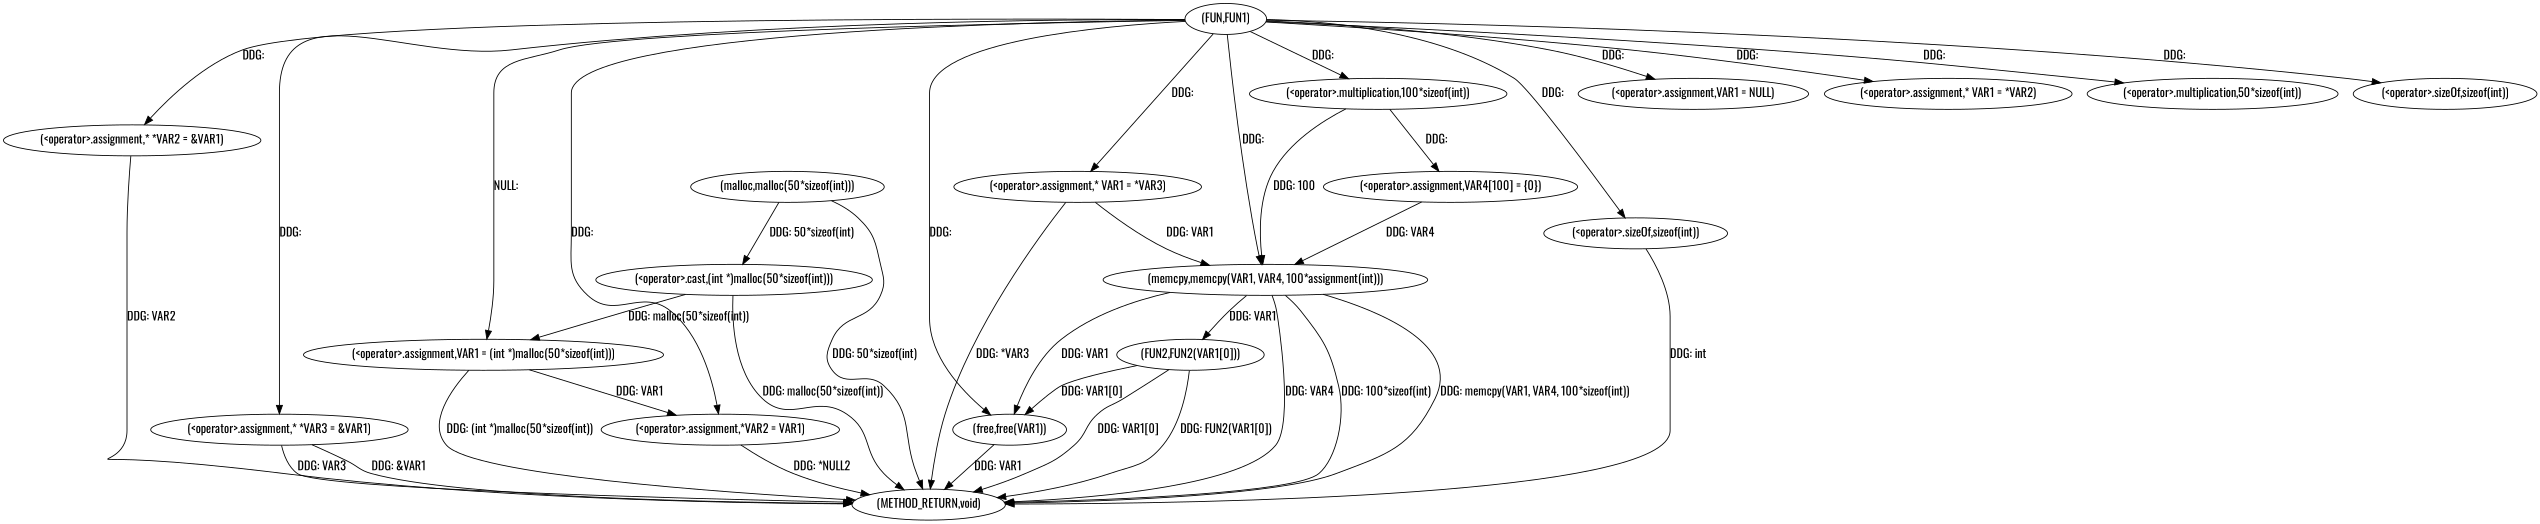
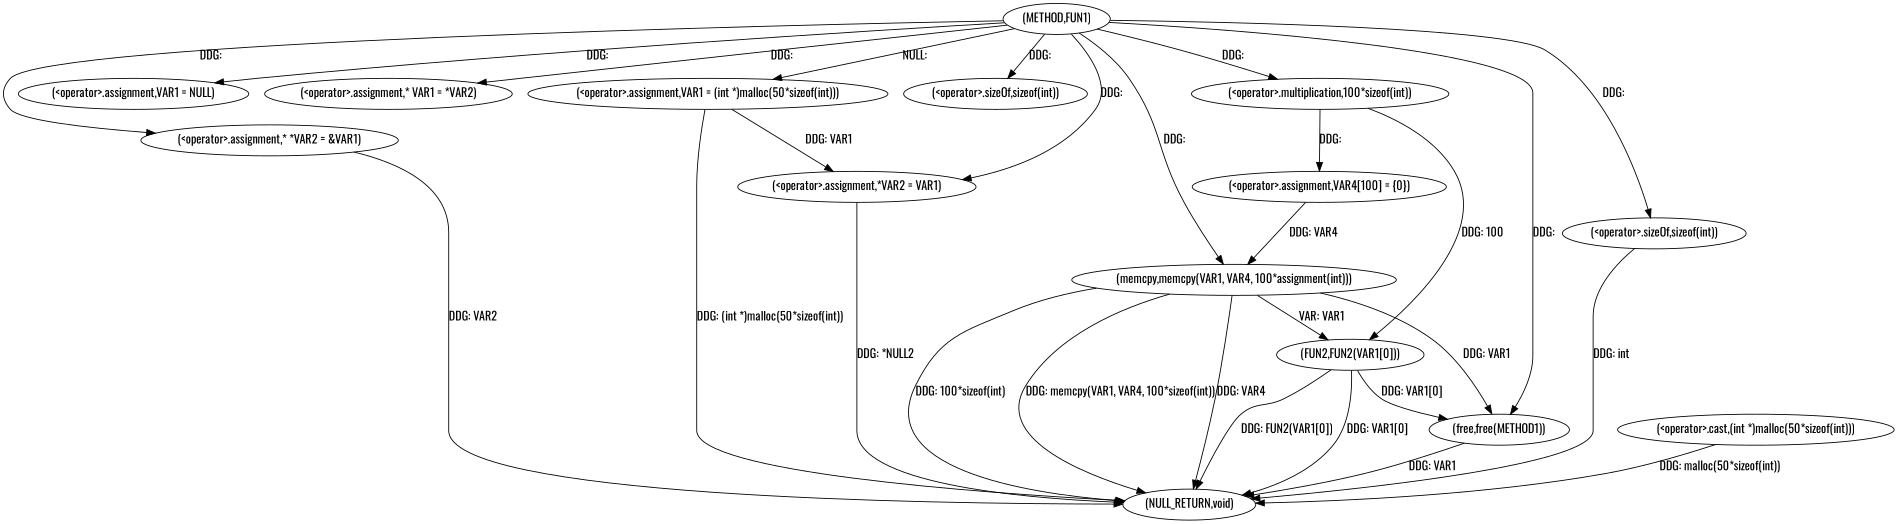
(1226, 19) -> (1057, 19)
(2213, 94) -> none
(1276, 167) -> (1463, 213)
(787, 187) -> none
(1078, 187) -> none
(612, 316) -> none
(1253, 317) -> (1322, 317)
(279, 430) -> none
(1010, 430) -> (1499, 430)
(929, 505) -> (1189, 505)
